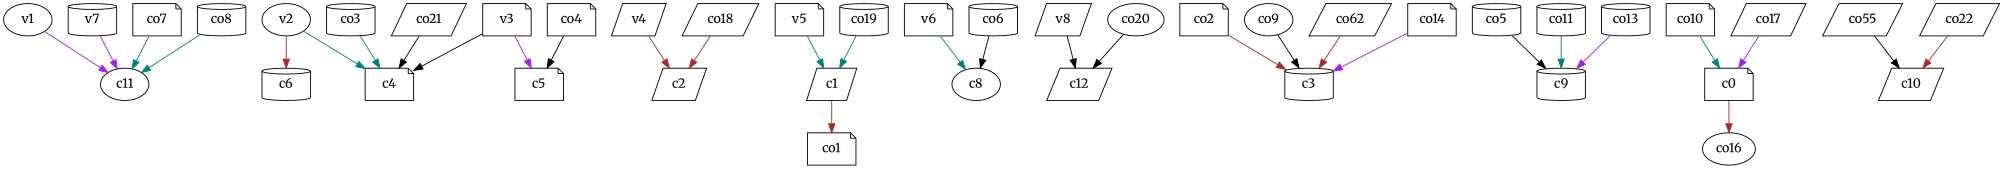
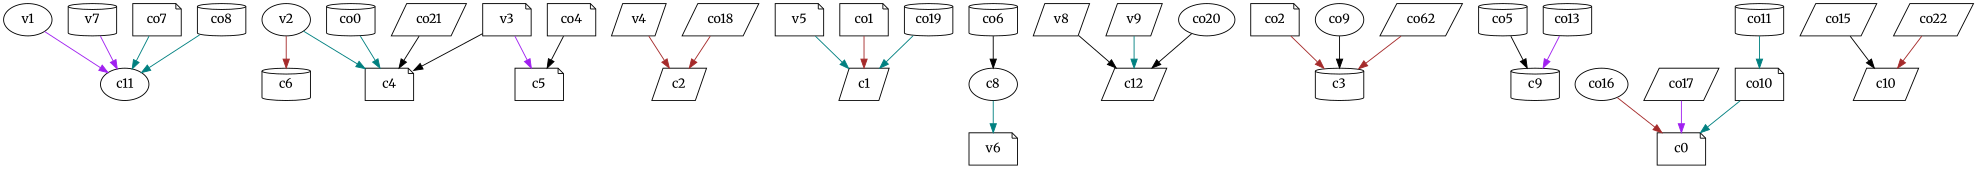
(351, 20) -> (351, 20)
none -> (1134, 20)
(1432, 20) -> none
(1863, 20) -> (1838, 20)
(1561, 48) -> (1759, 48)
(950, 49) -> (993, 112)
(832, 112) -> (864, 48)
(1729, 112) -> (1636, 112)
